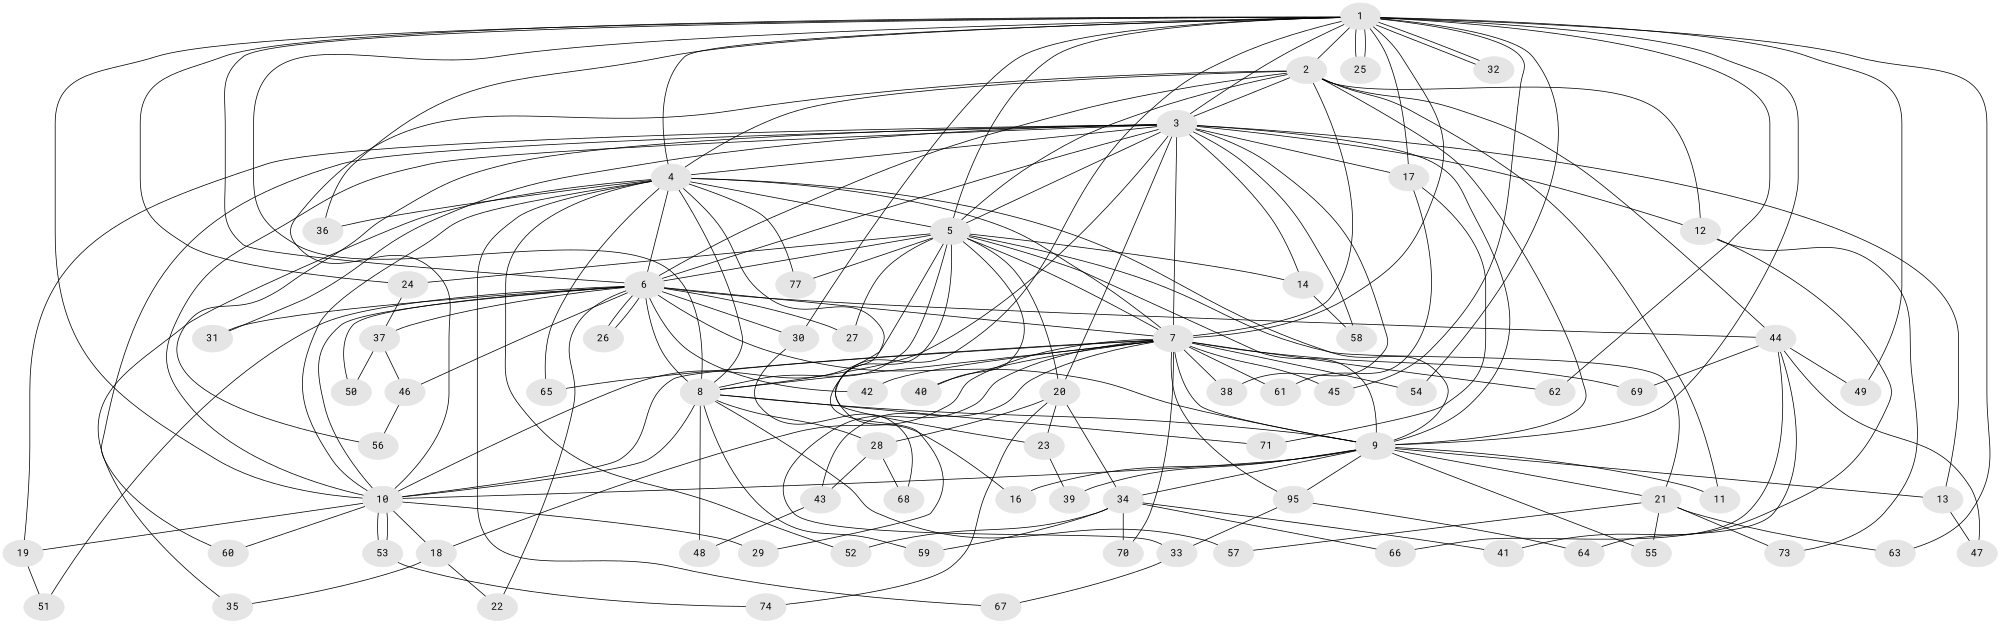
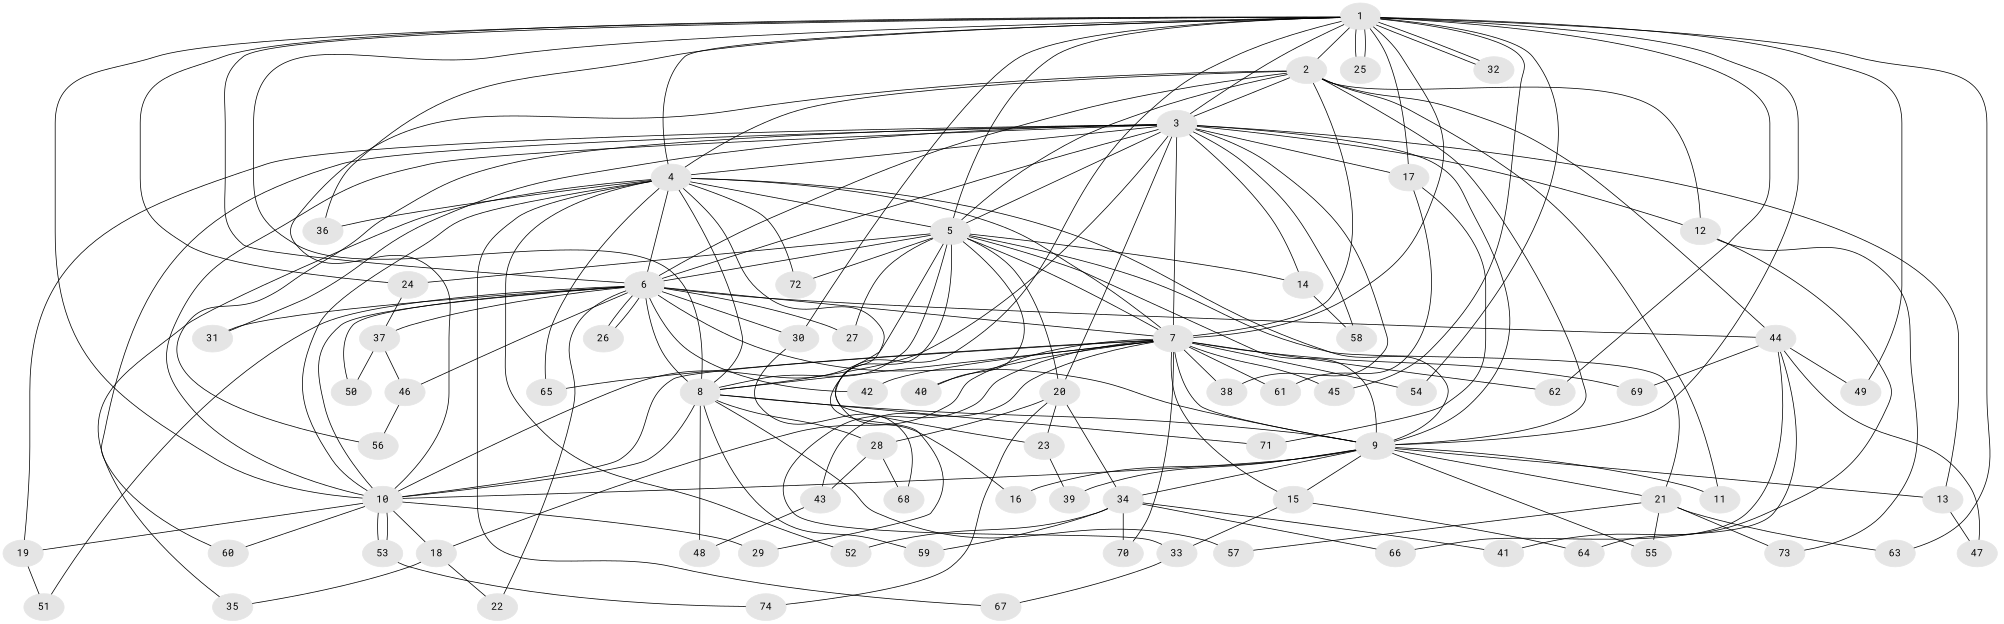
(796, 285) -> (796, 285)
(1293, 500) -> (1293, 500)
